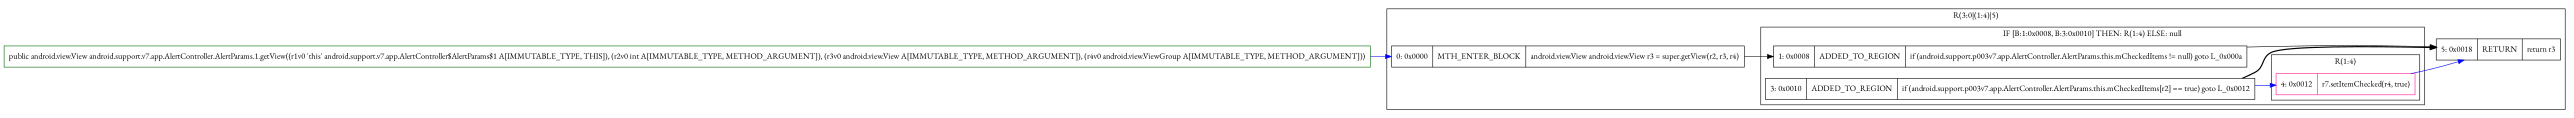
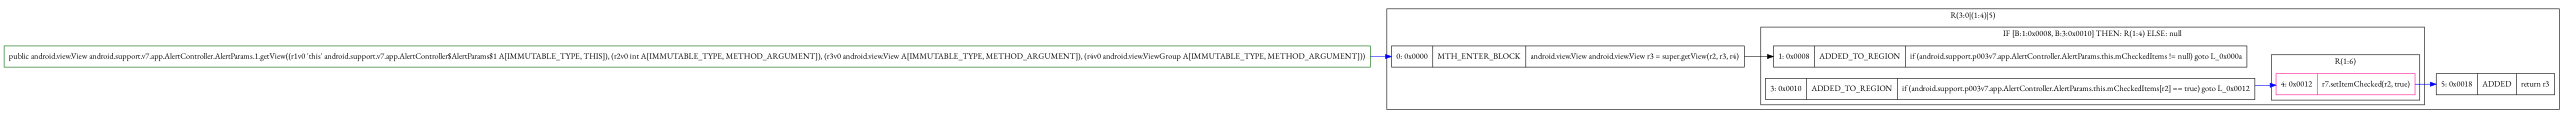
(2339, 46) -> none
(2500, 49) -> (2497, 84)
(2281, 50) -> none
(2346, 62) -> (2346, 62)
(2366, 84) -> (2366, 84)
